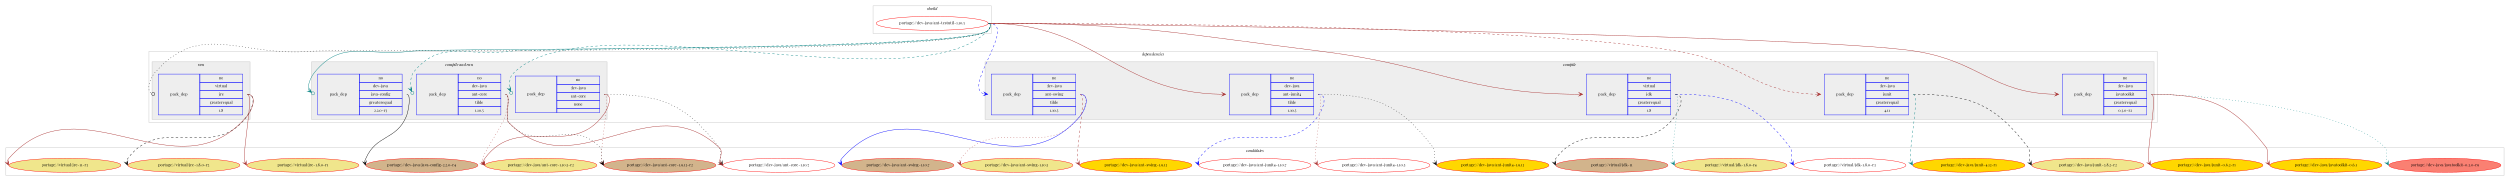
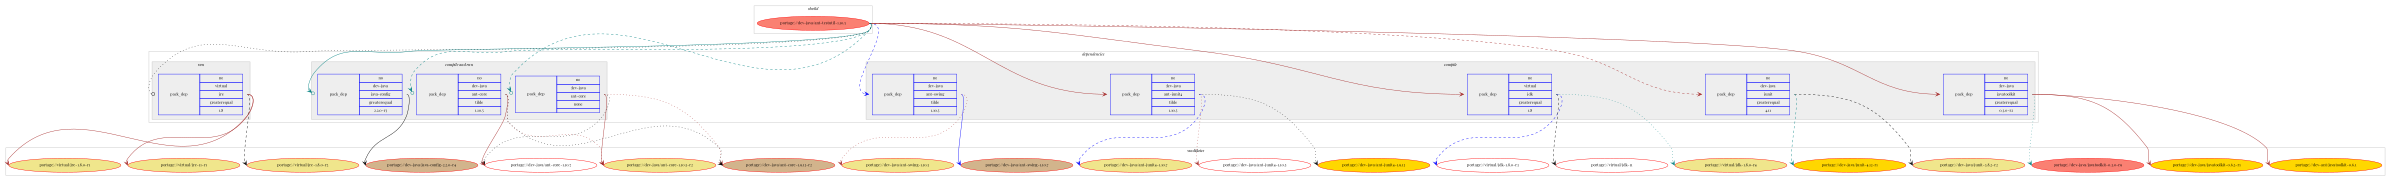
(932, 23) -> (813, 23)
(65, 165) -> (184, 165)
(1136, 165) -> none
(1255, 165) -> (1136, 165)
(1612, 165) -> (1612, 165)
(2207, 165) -> (2207, 165)
(2326, 165) -> (2326, 165)
